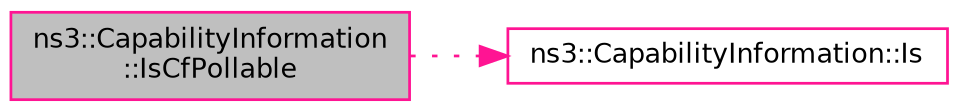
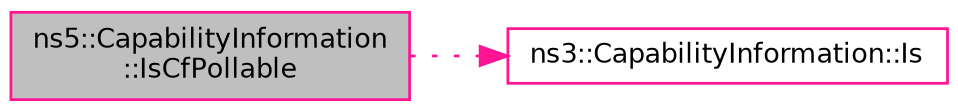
(210, 56) -> (210, 56)
